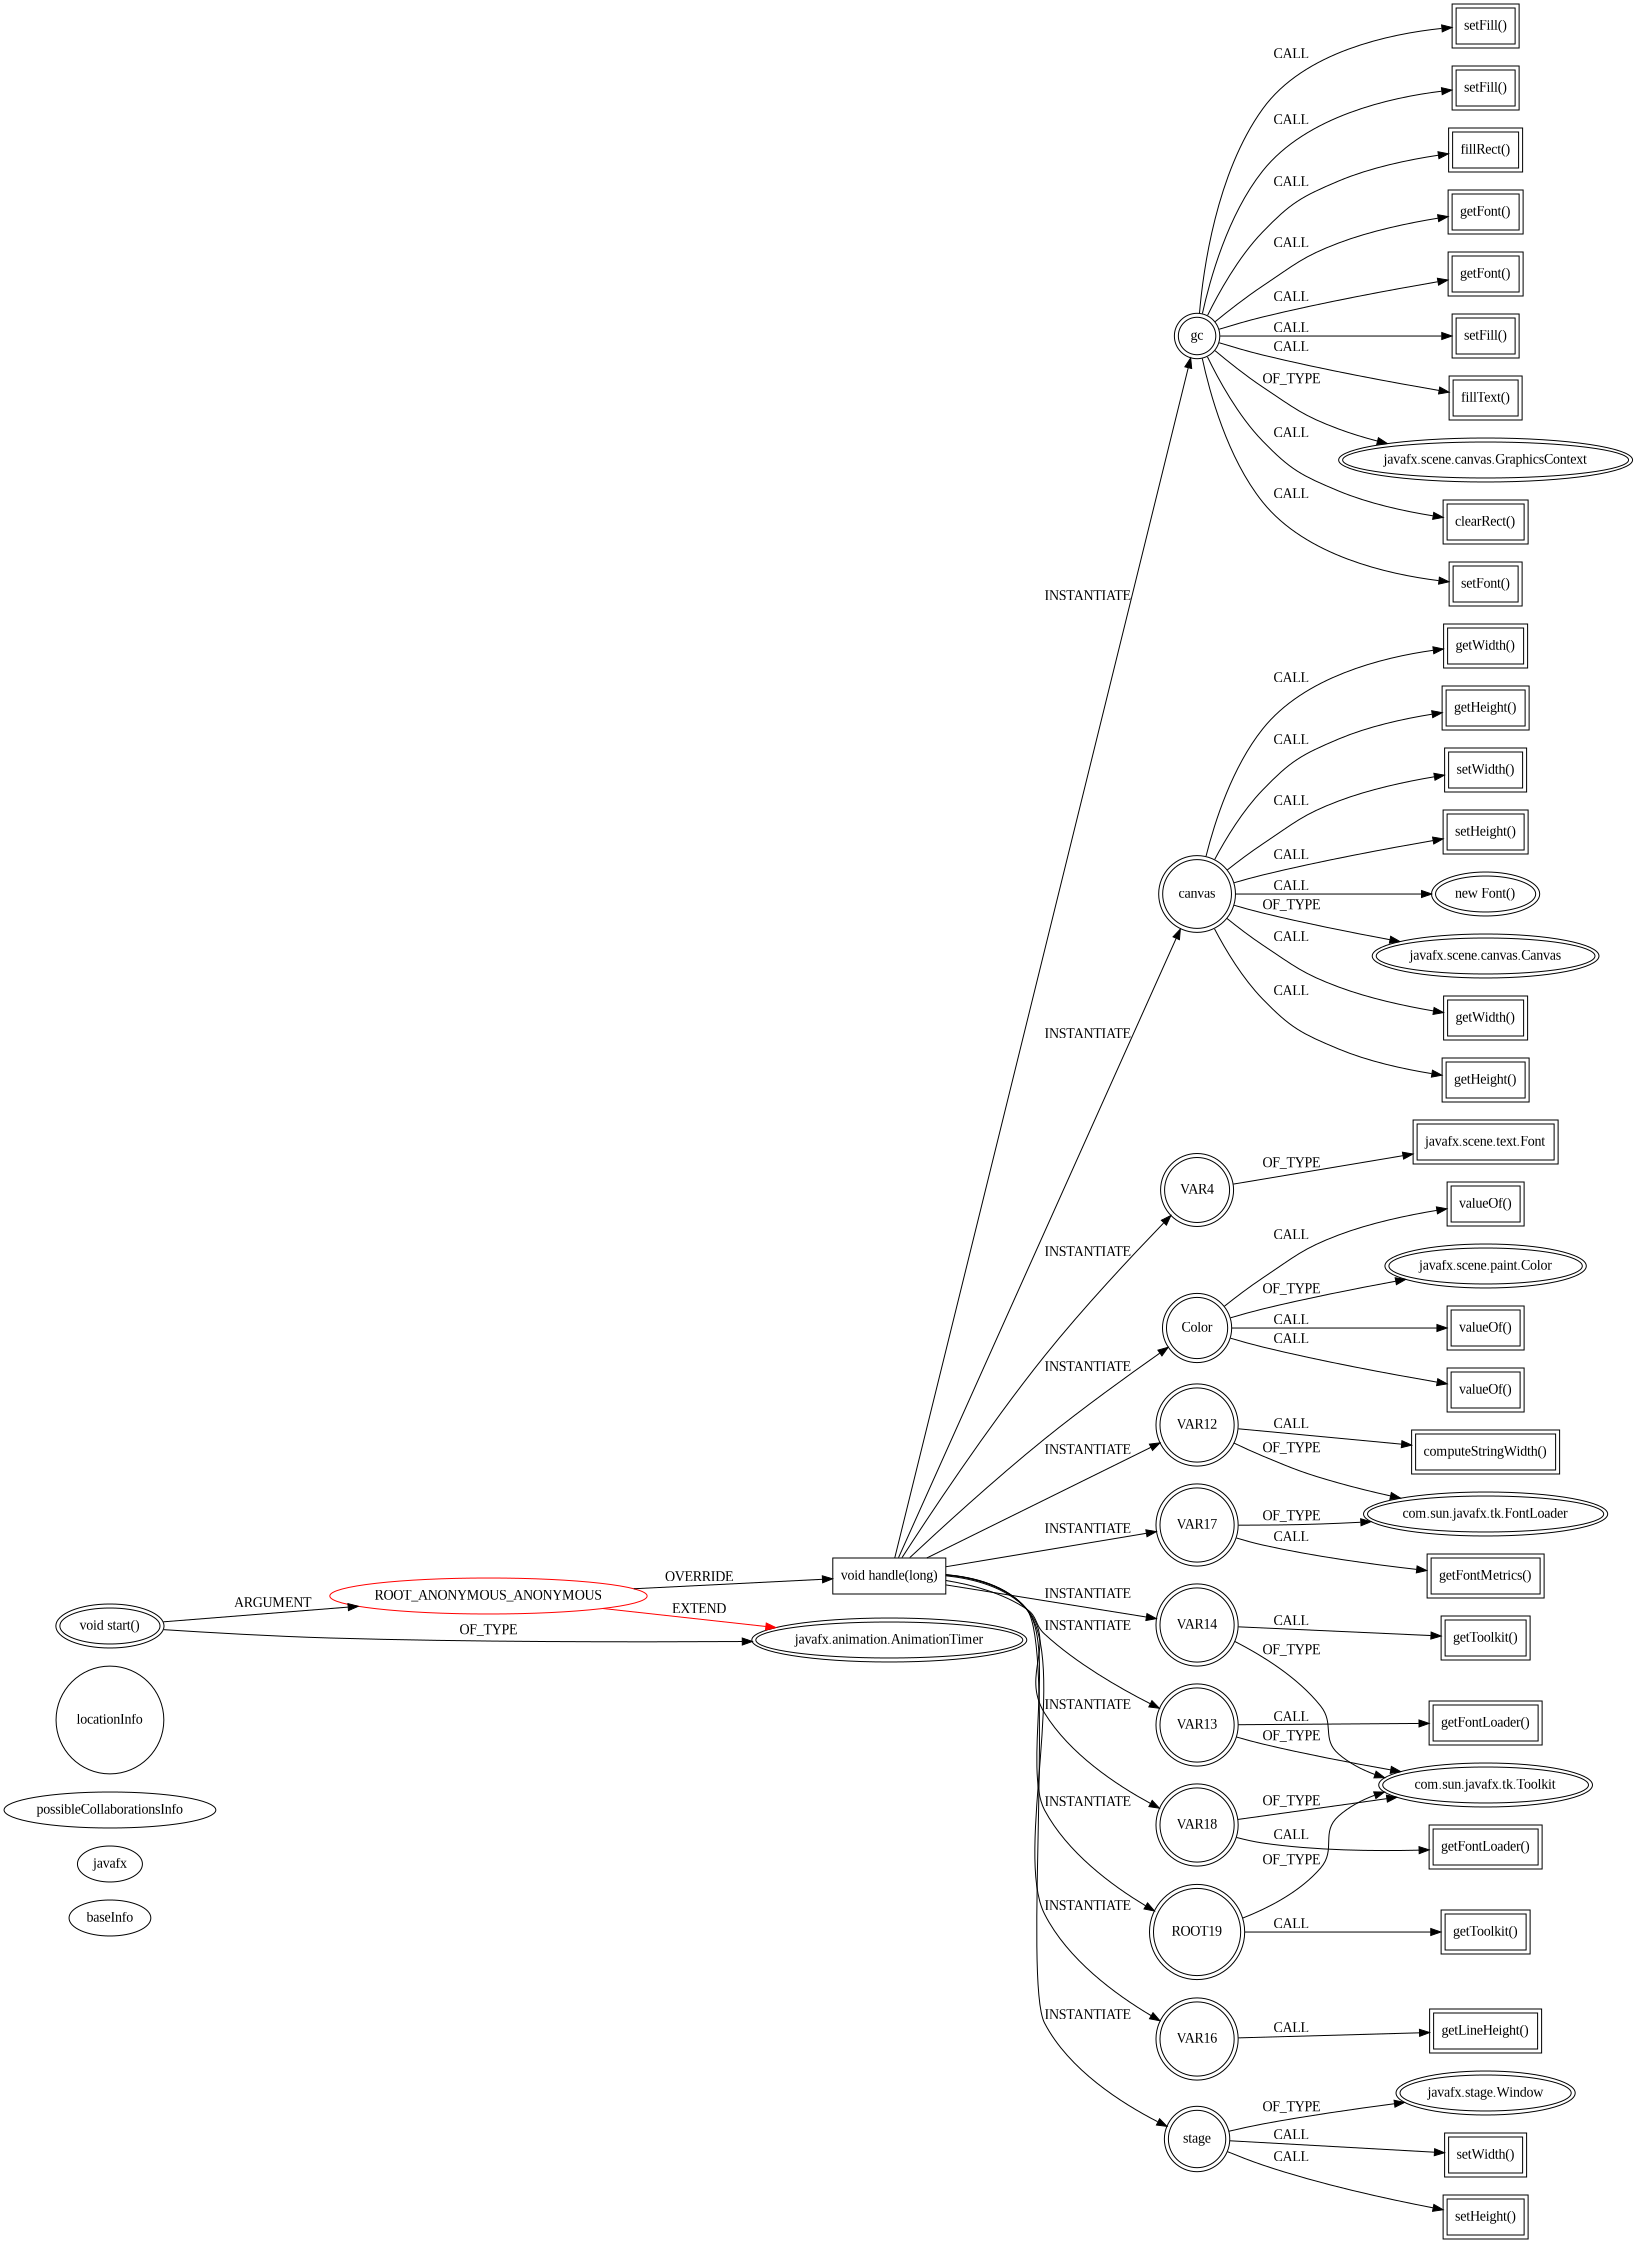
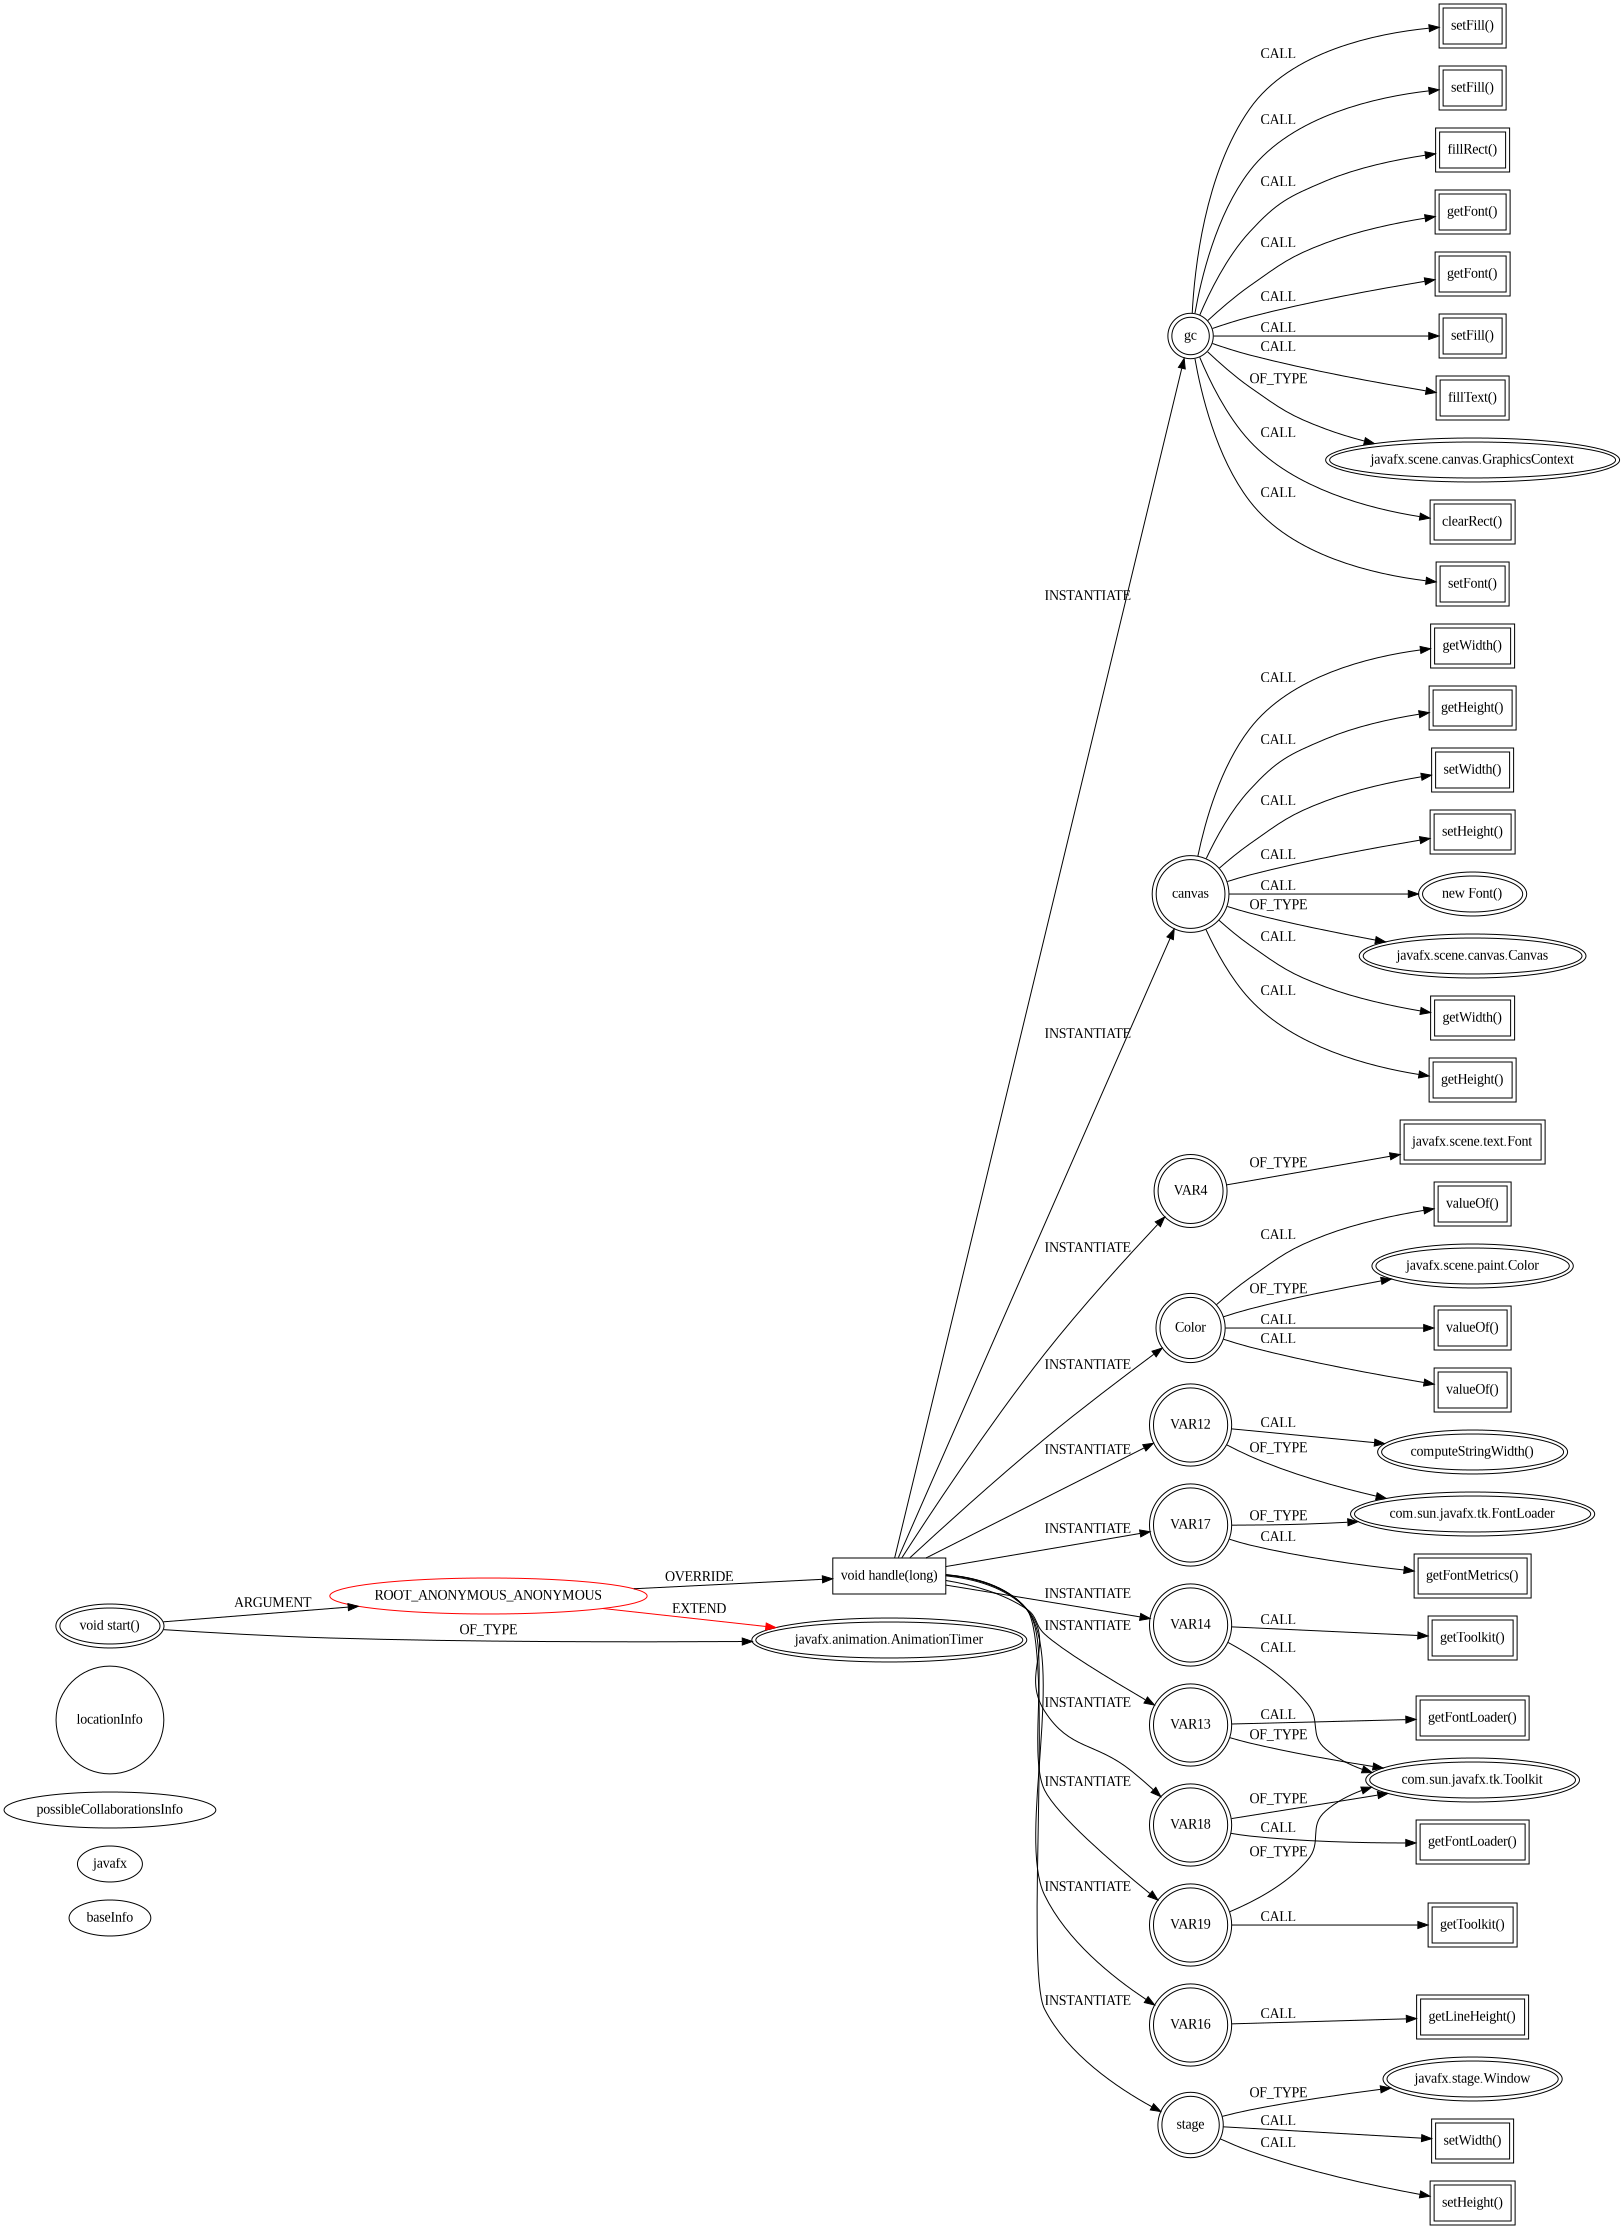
(1486, 1452) -> (1473, 1452)
(1292, 1650) -> (1279, 1648)
(1197, 1932) -> (1191, 1925)
